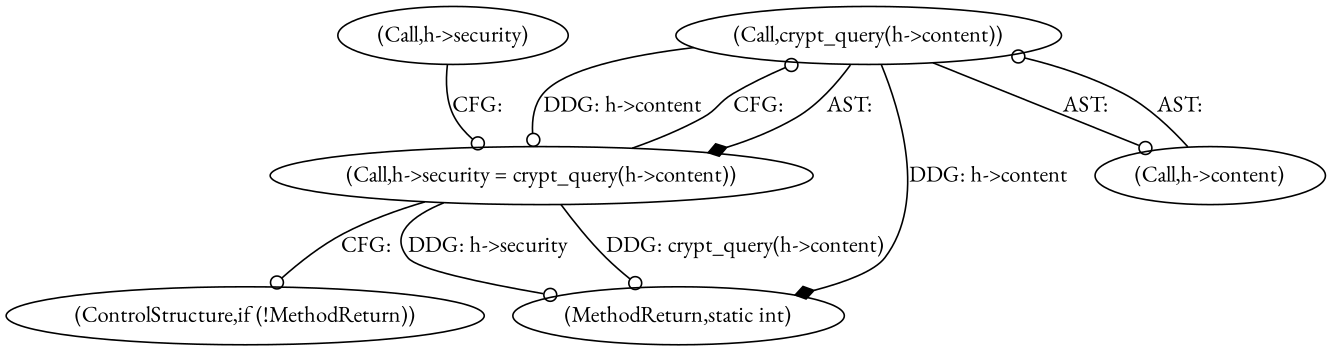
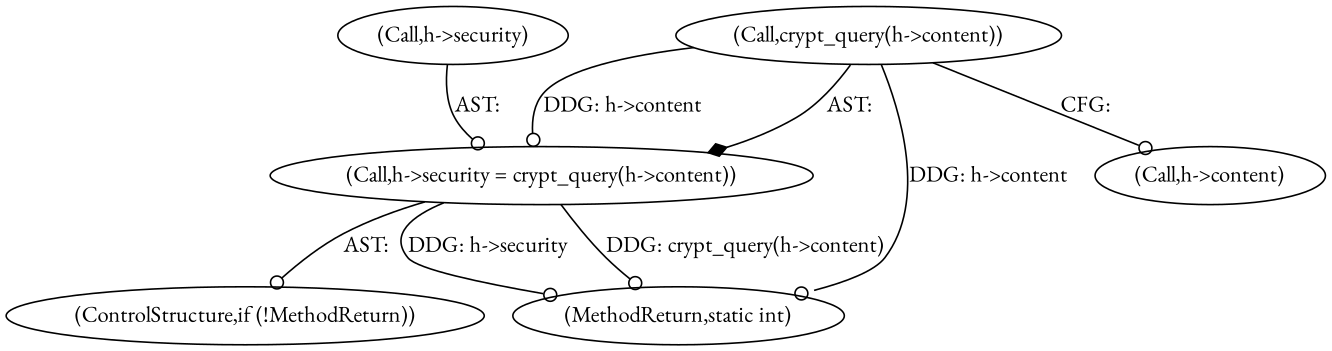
(1114, 89) -> none
(480, 106) -> (480, 106)
(1089, 106) -> (1089, 106)
(711, 112) -> none
(906, 201) -> (906, 201)
(369, 246) -> (369, 246)
